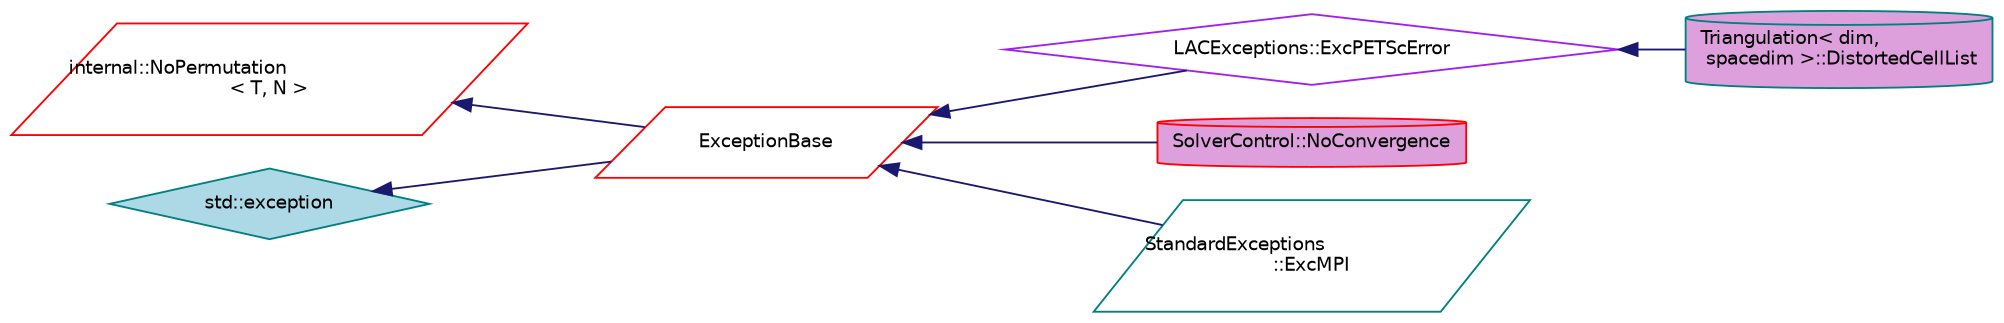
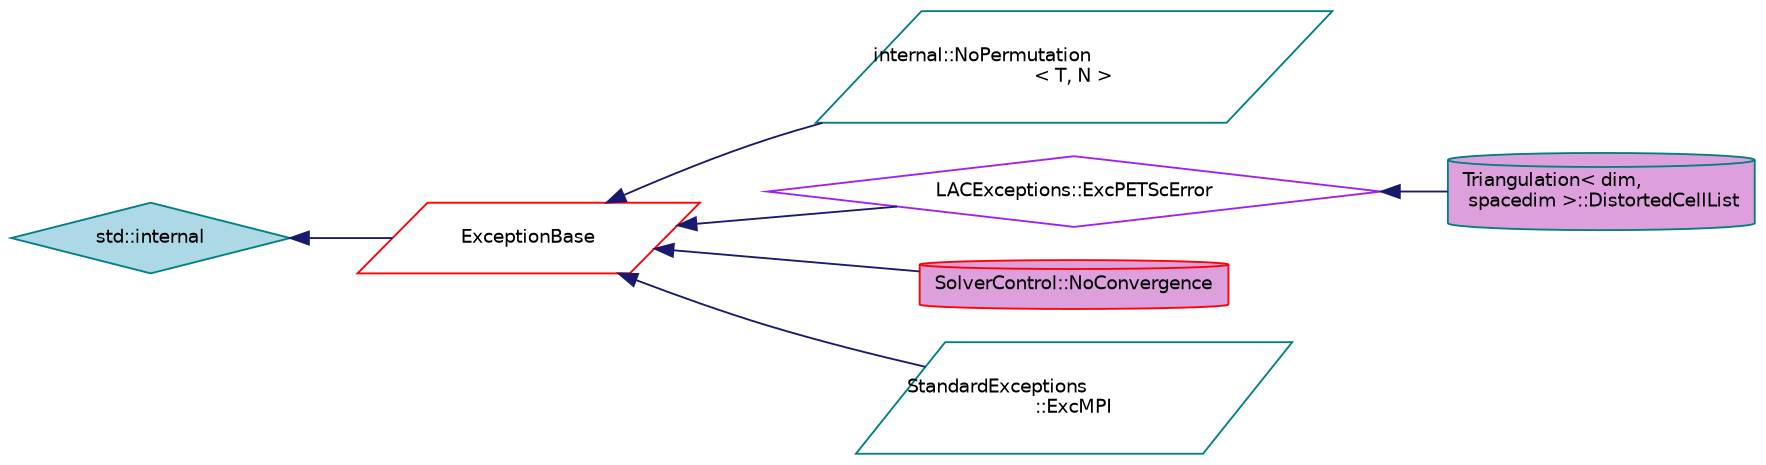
(270, 79) -> (1074, 67)
(558, 116) -> (722, 155)
(270, 204) -> (151, 238)
